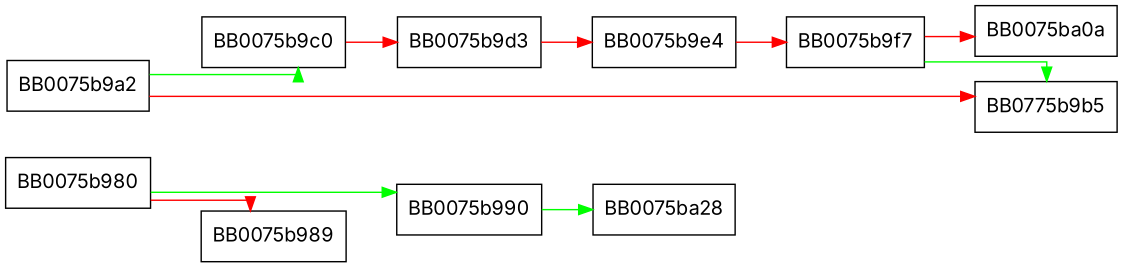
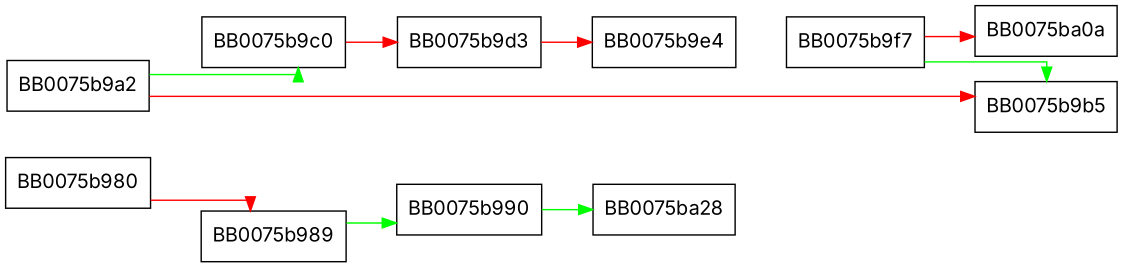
(754, 42) -> none
(1046, 107) -> (1046, 107)
(266, 192) -> (364, 223)
